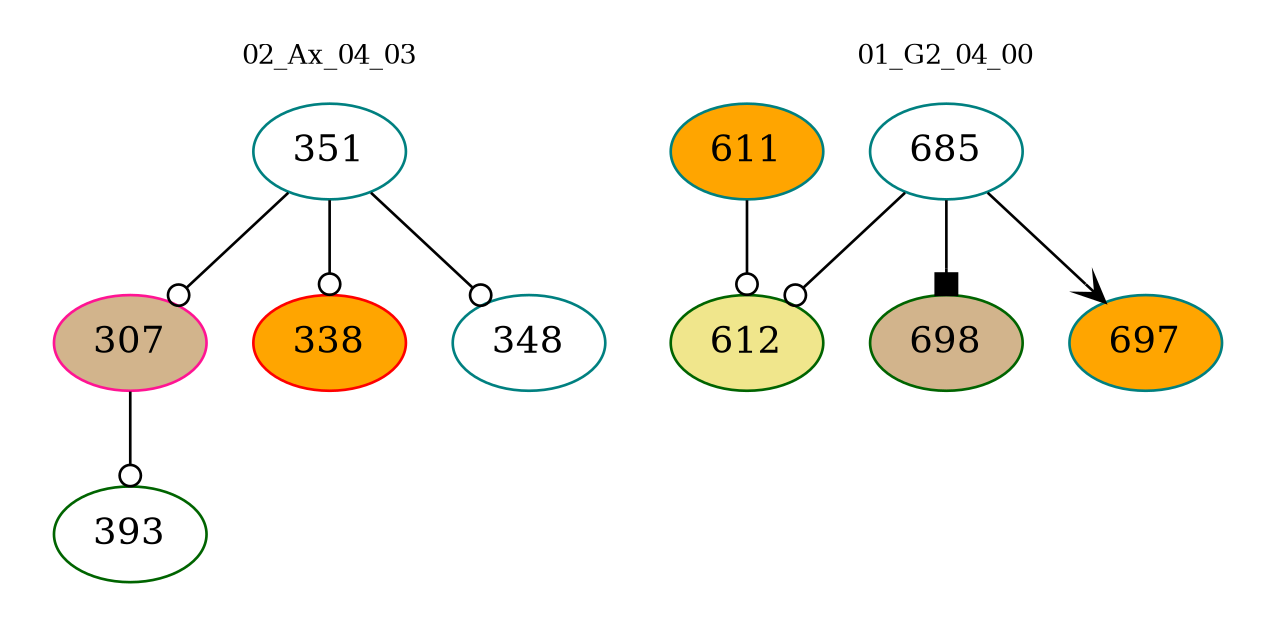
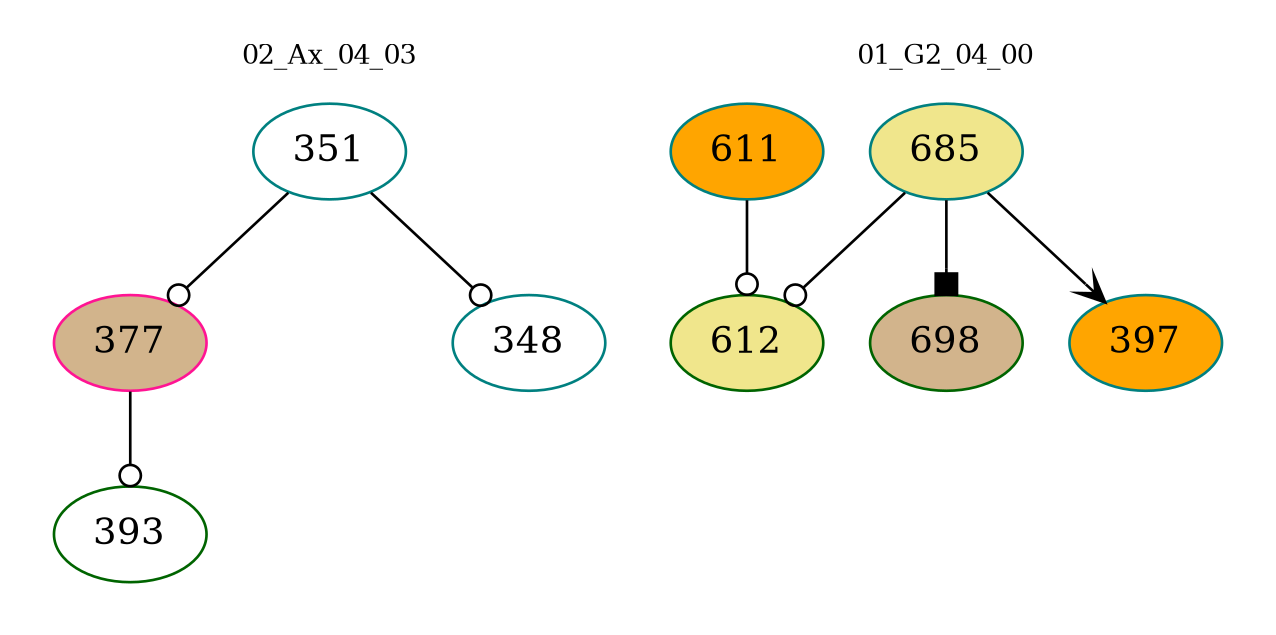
(946, 152) -> (946, 152)
(130, 343) -> (130, 343)
(330, 343) -> none
(1146, 343) -> (1146, 343)
